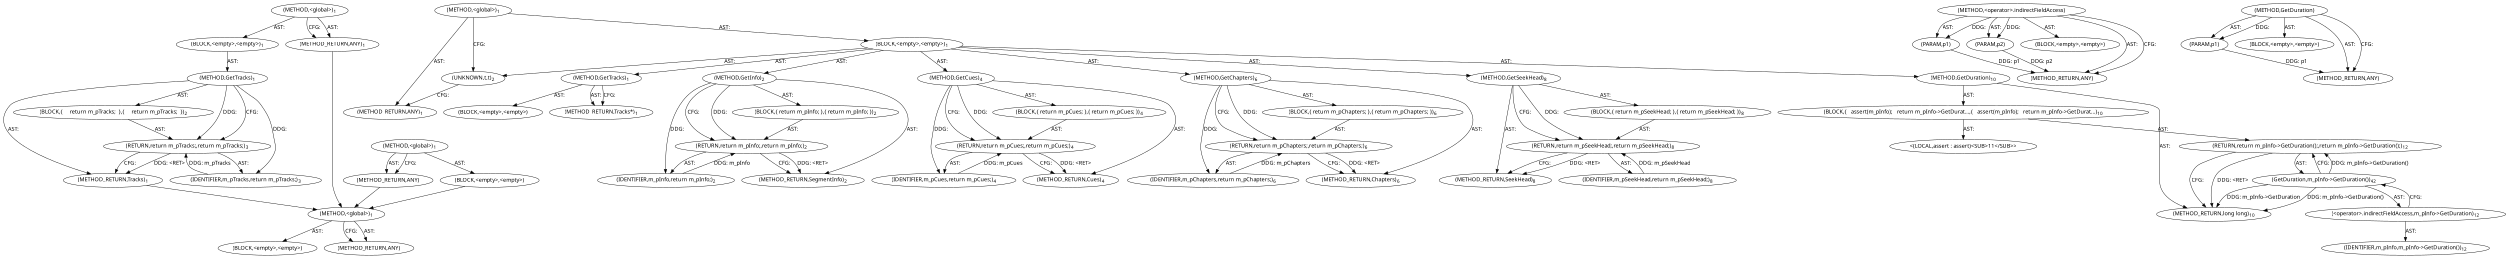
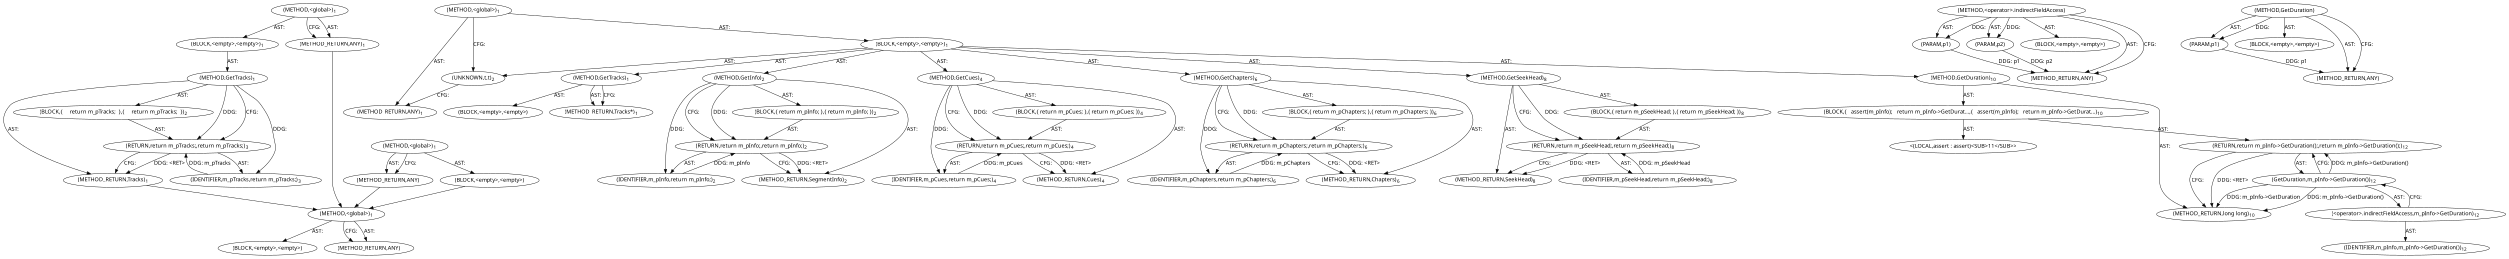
(2373, 180) -> (2373, 180)
